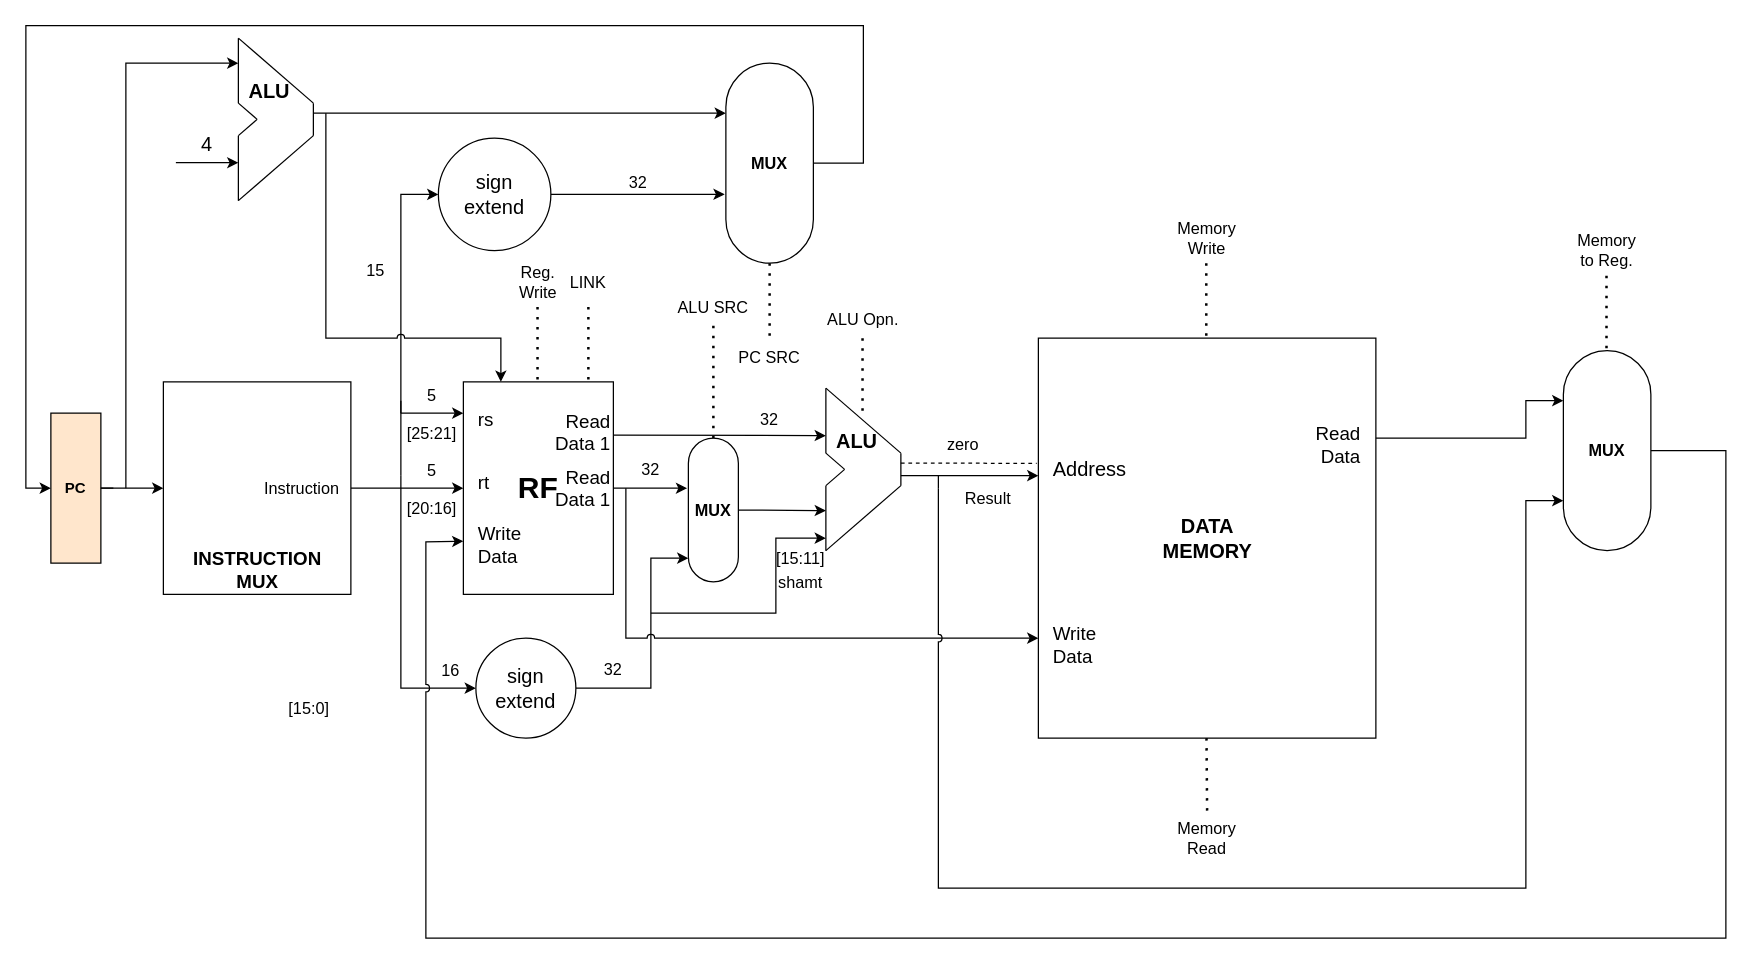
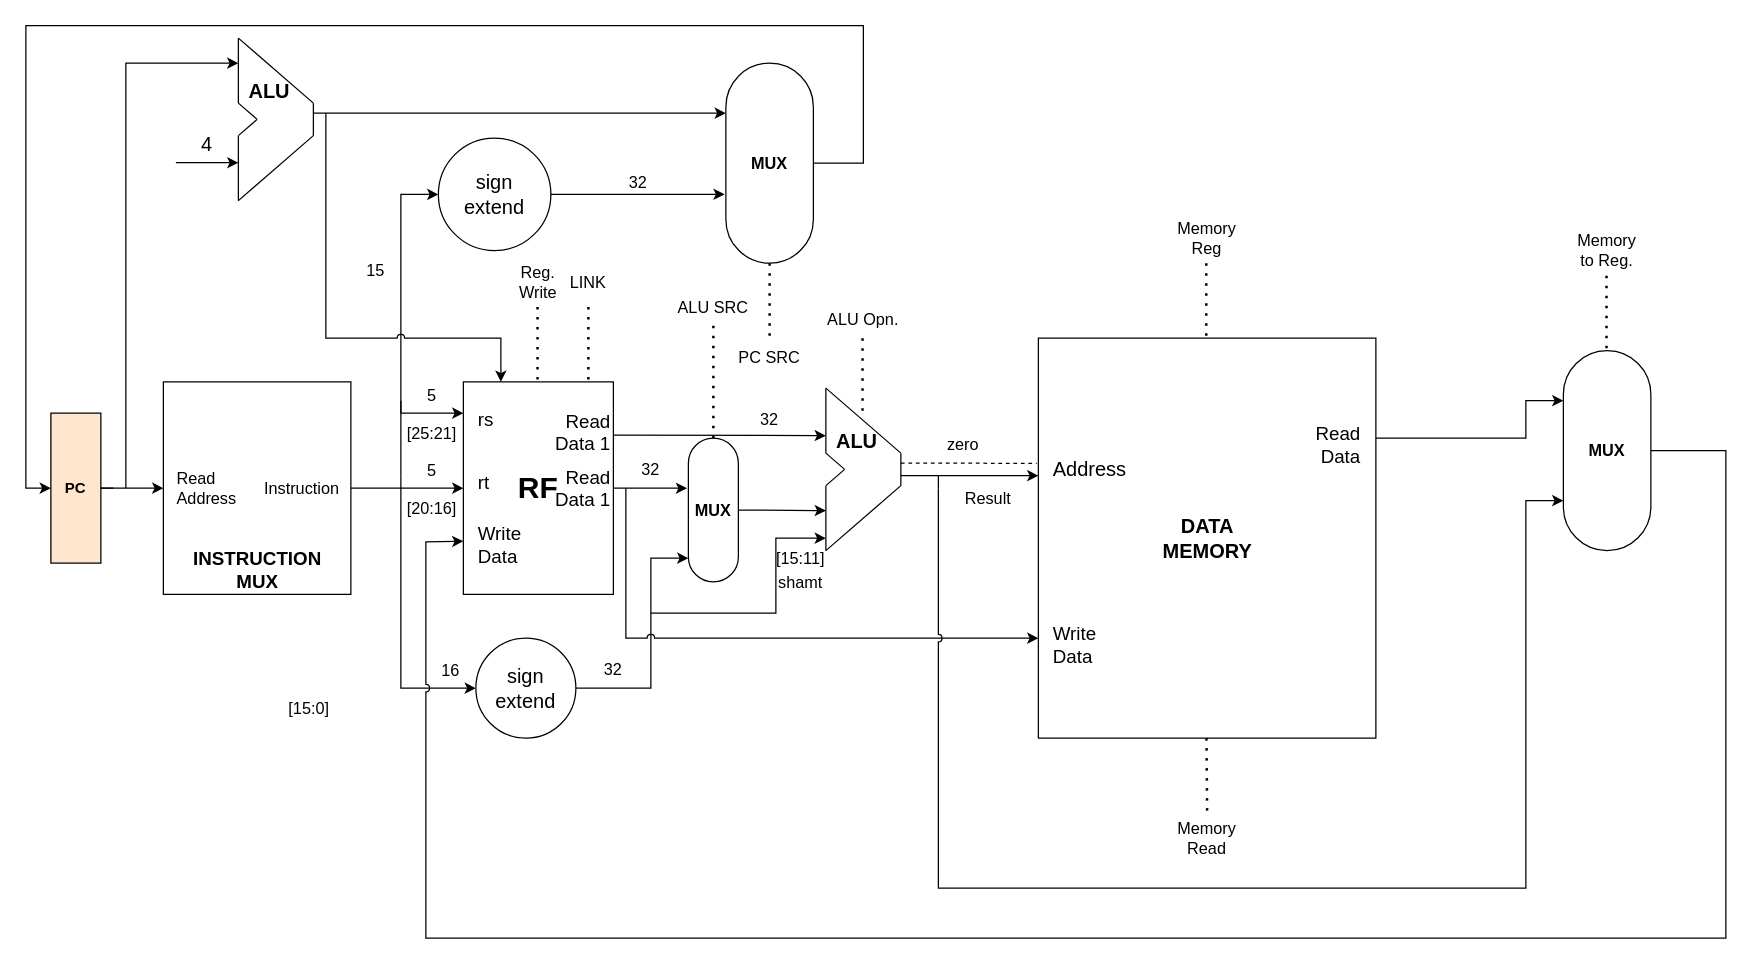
(1207, 238) -> (1207, 238)
none -> (213, 488)
